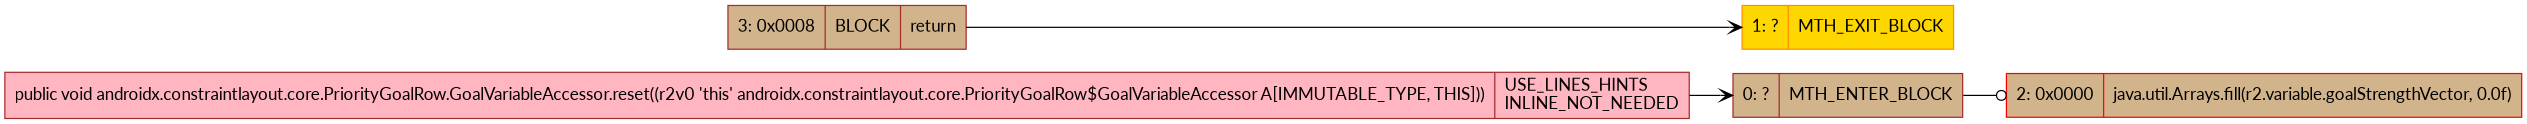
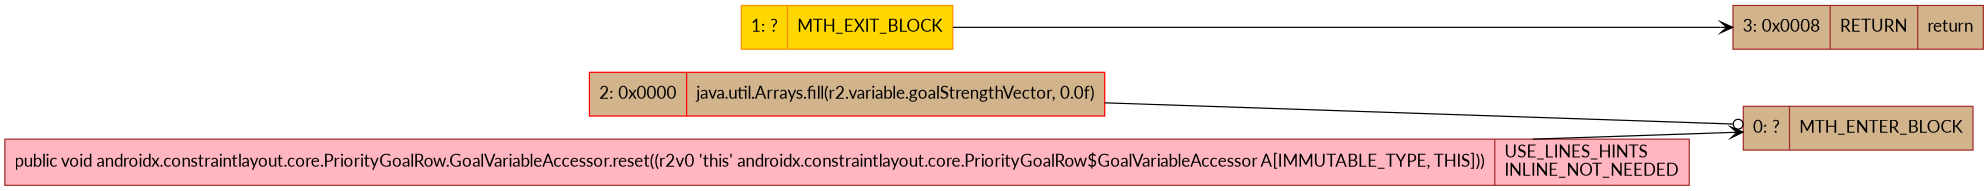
(863, 27) -> (1874, 27)
(1348, 27) -> (1337, 27)
(1980, 95) -> (1419, 113)
